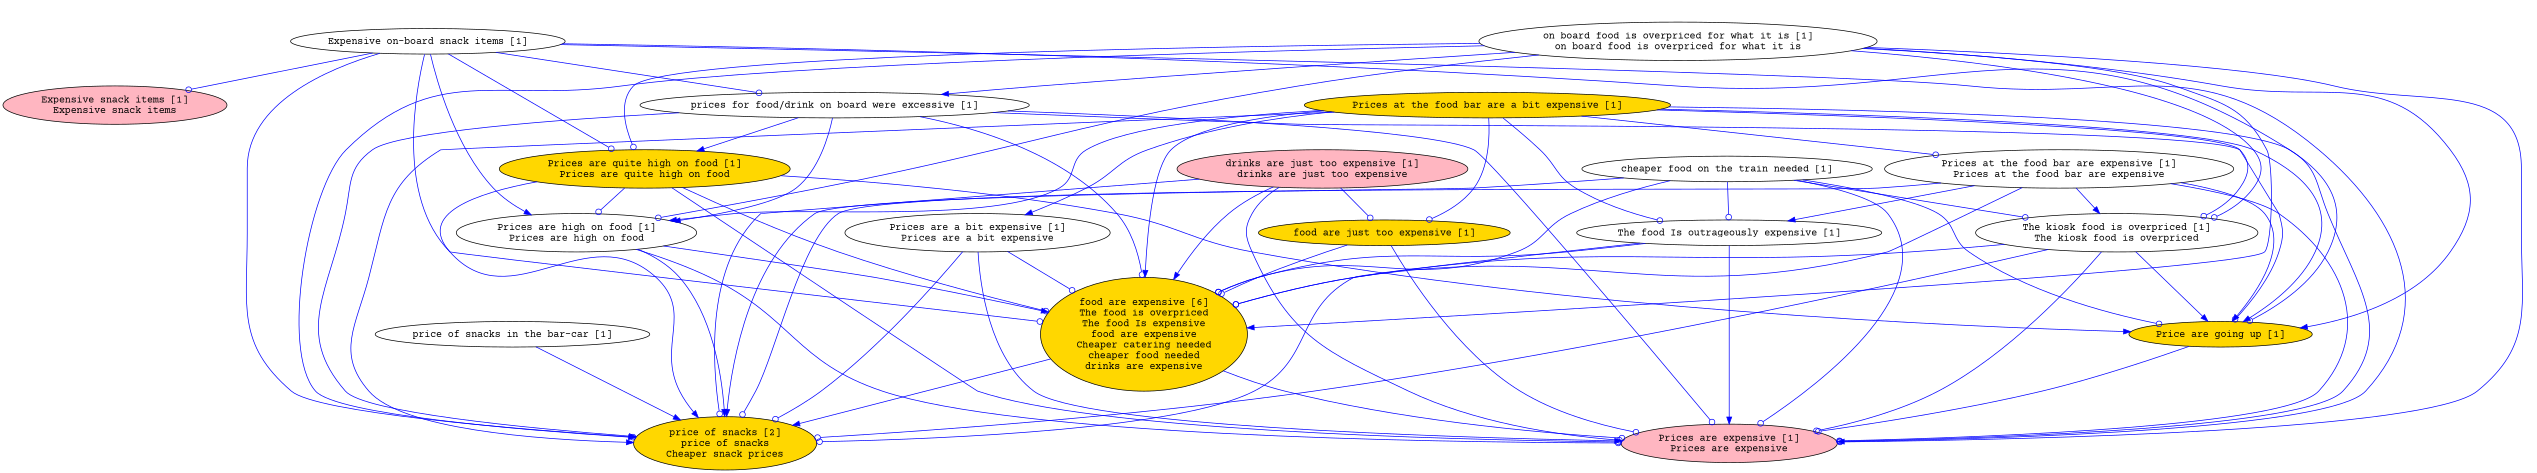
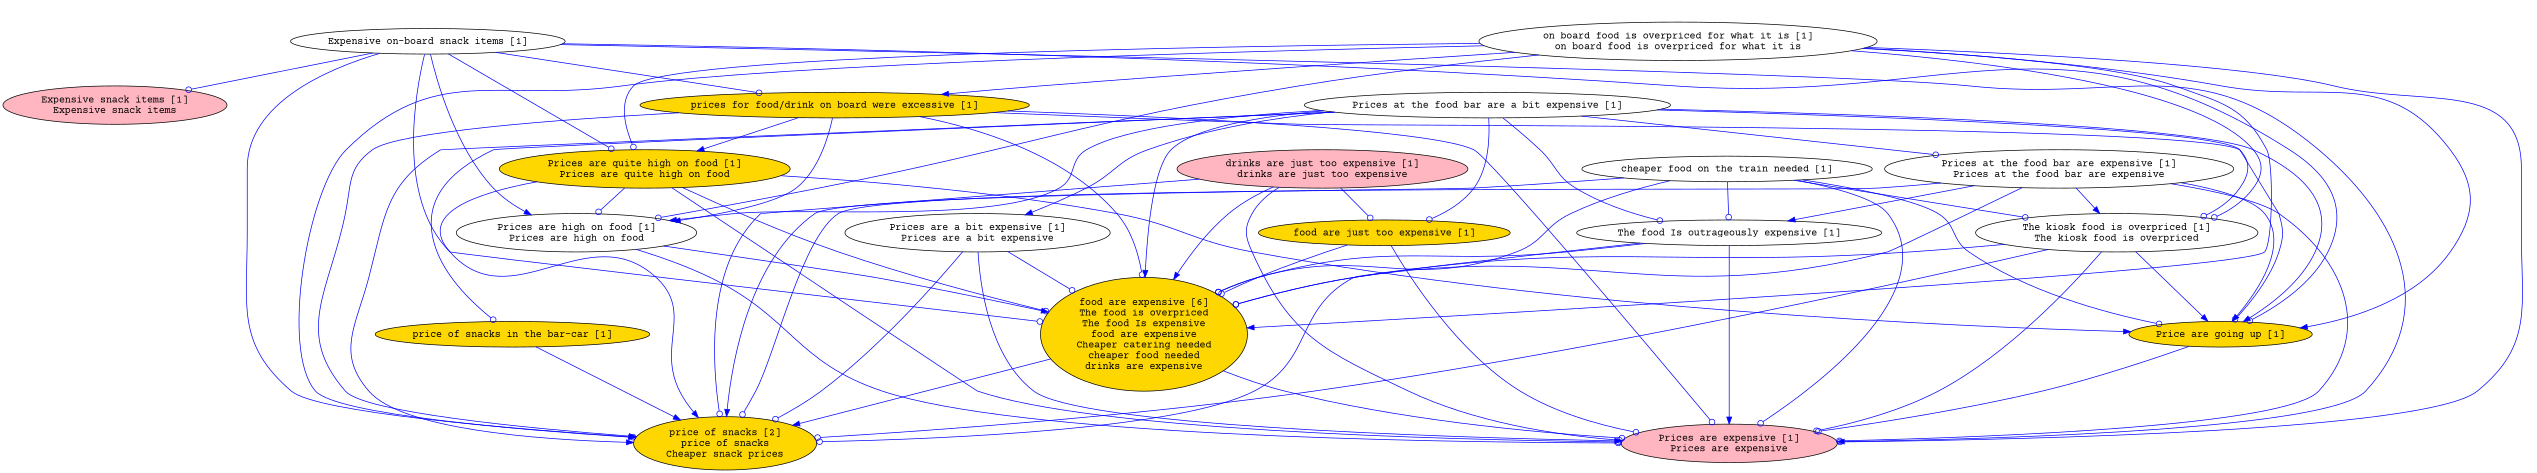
(835, 105) -> (835, 105)
(1487, 105) -> (1487, 105)
(2328, 212) -> (806, 135)
(703, 316) -> none
(512, 334) -> (512, 334)
